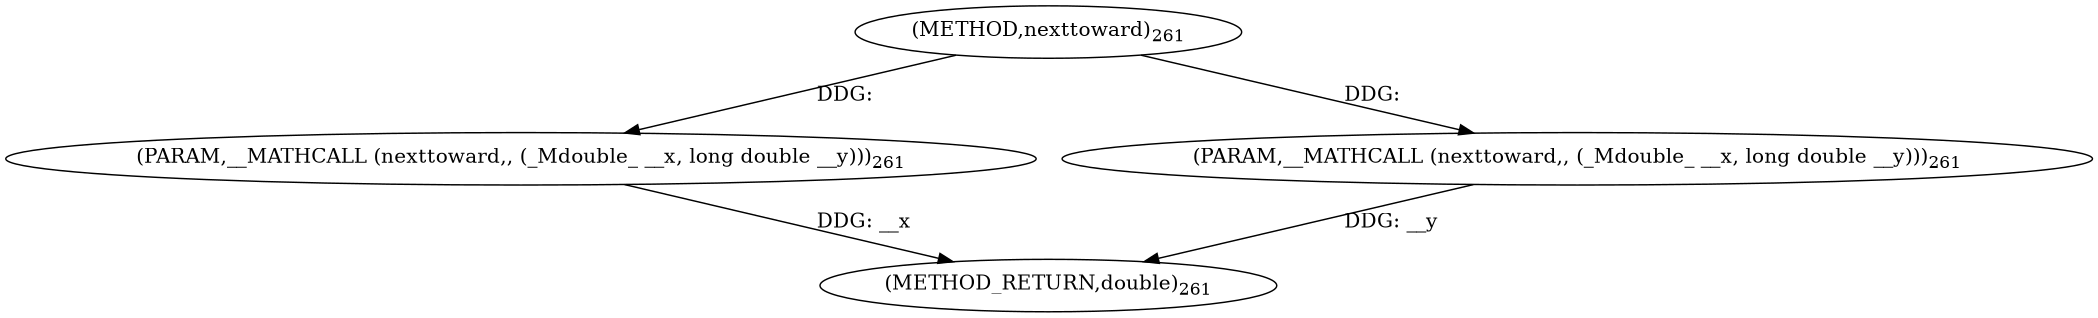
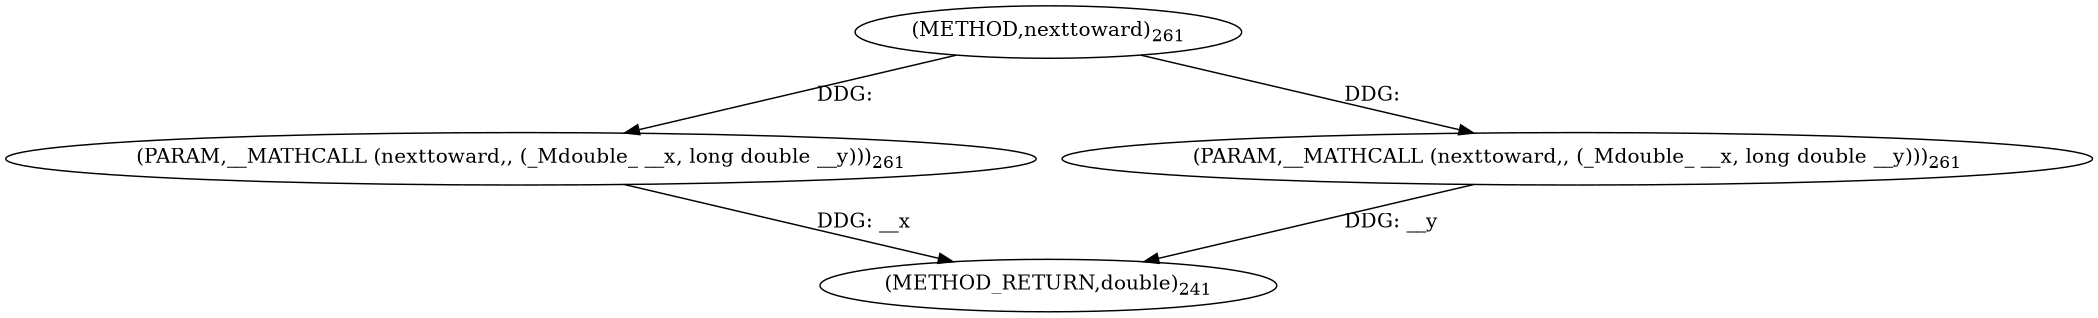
(1196, 283) -> (1196, 283)
